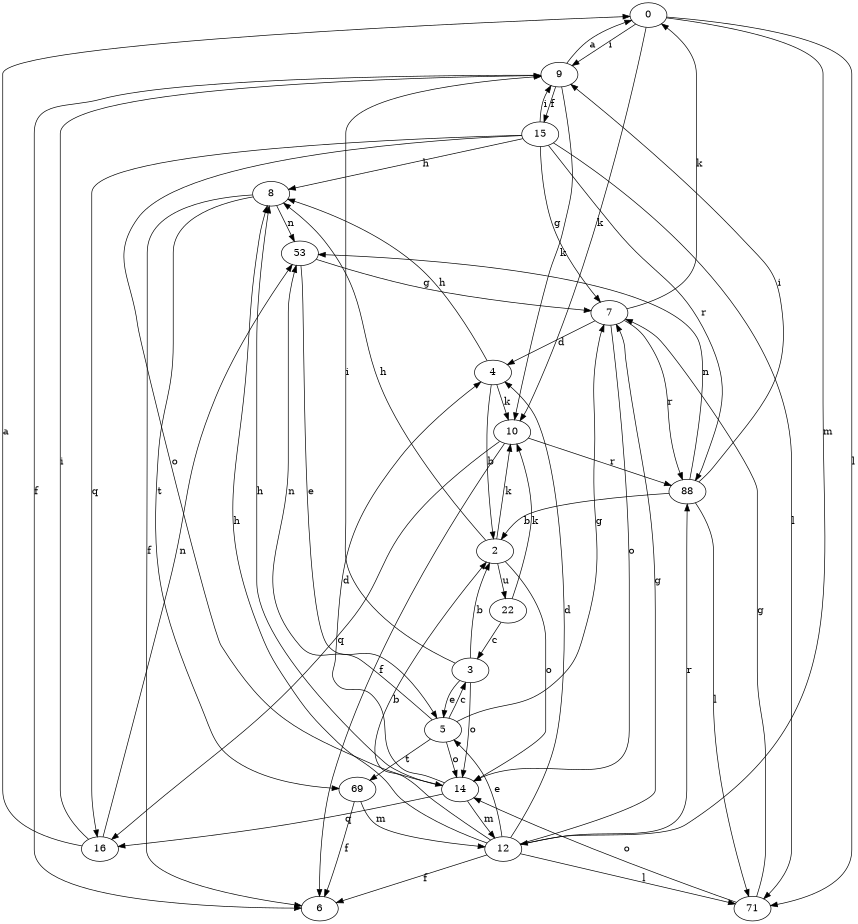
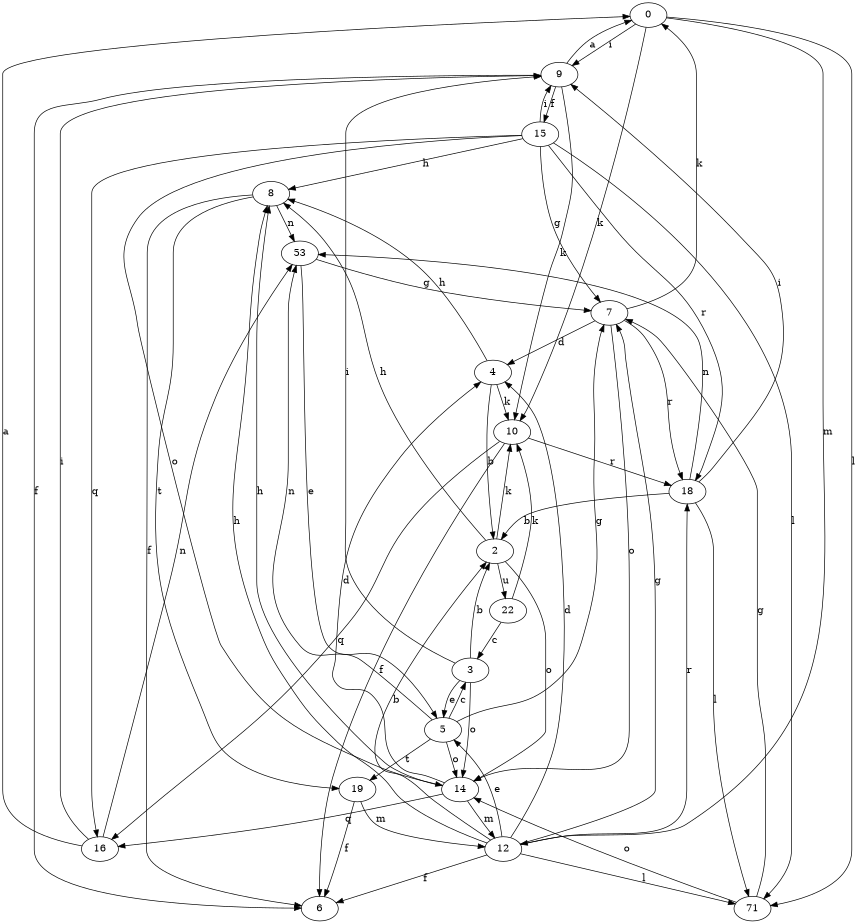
(687, 492) -> (687, 492)
(357, 789) -> (357, 789)
